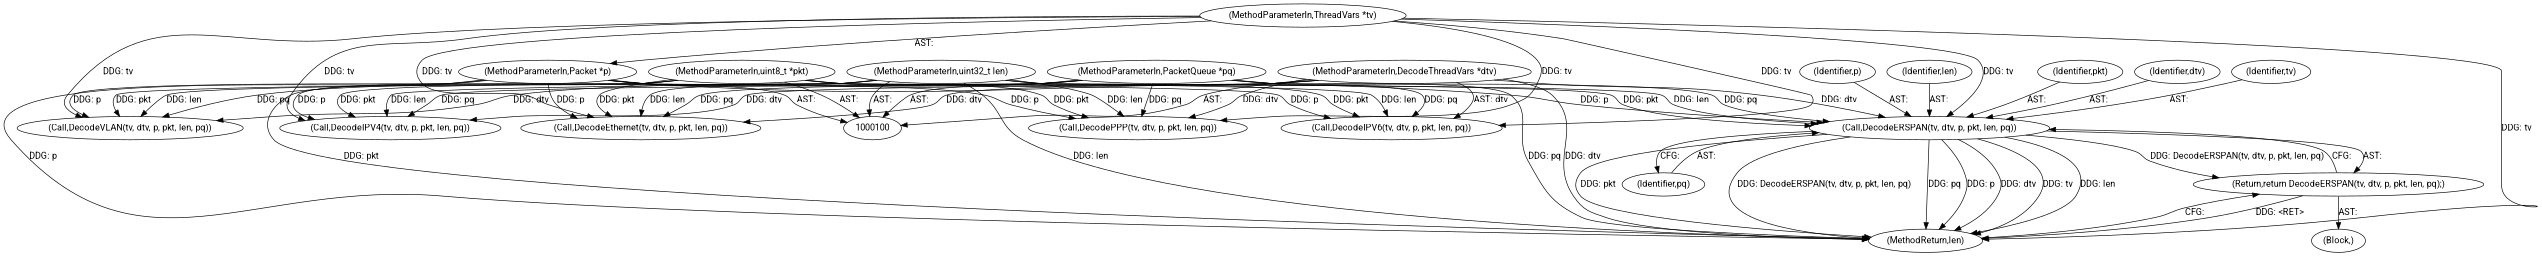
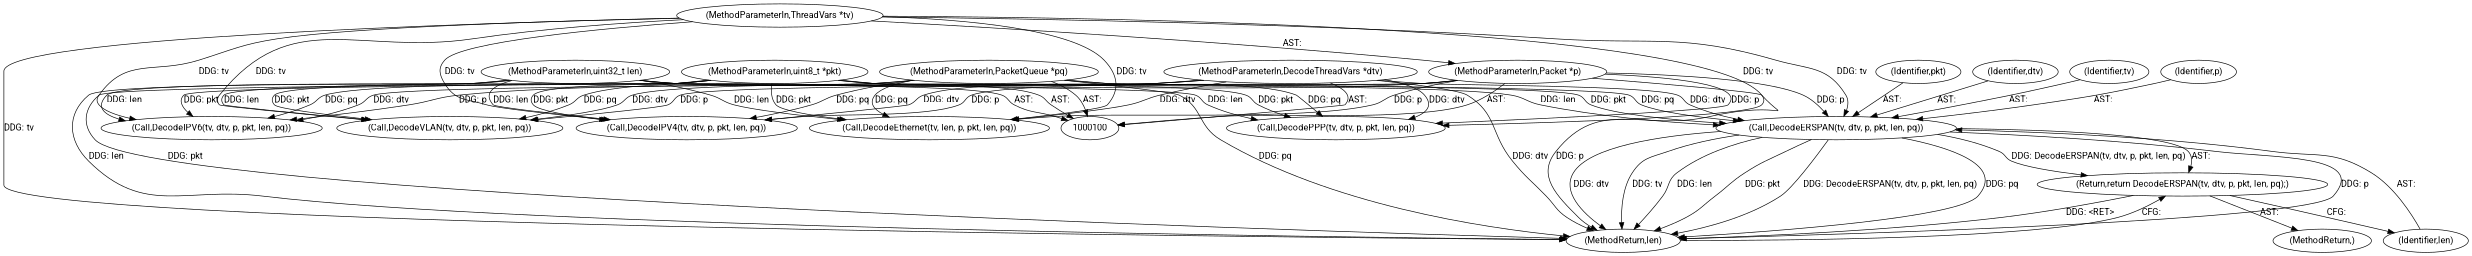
(1491, 100) -> (391, 100)
(641, 128) -> (929, 128)
(2203, 134) -> (2309, 213)
(1663, 184) -> none
(2338, 241) -> (2322, 241)
